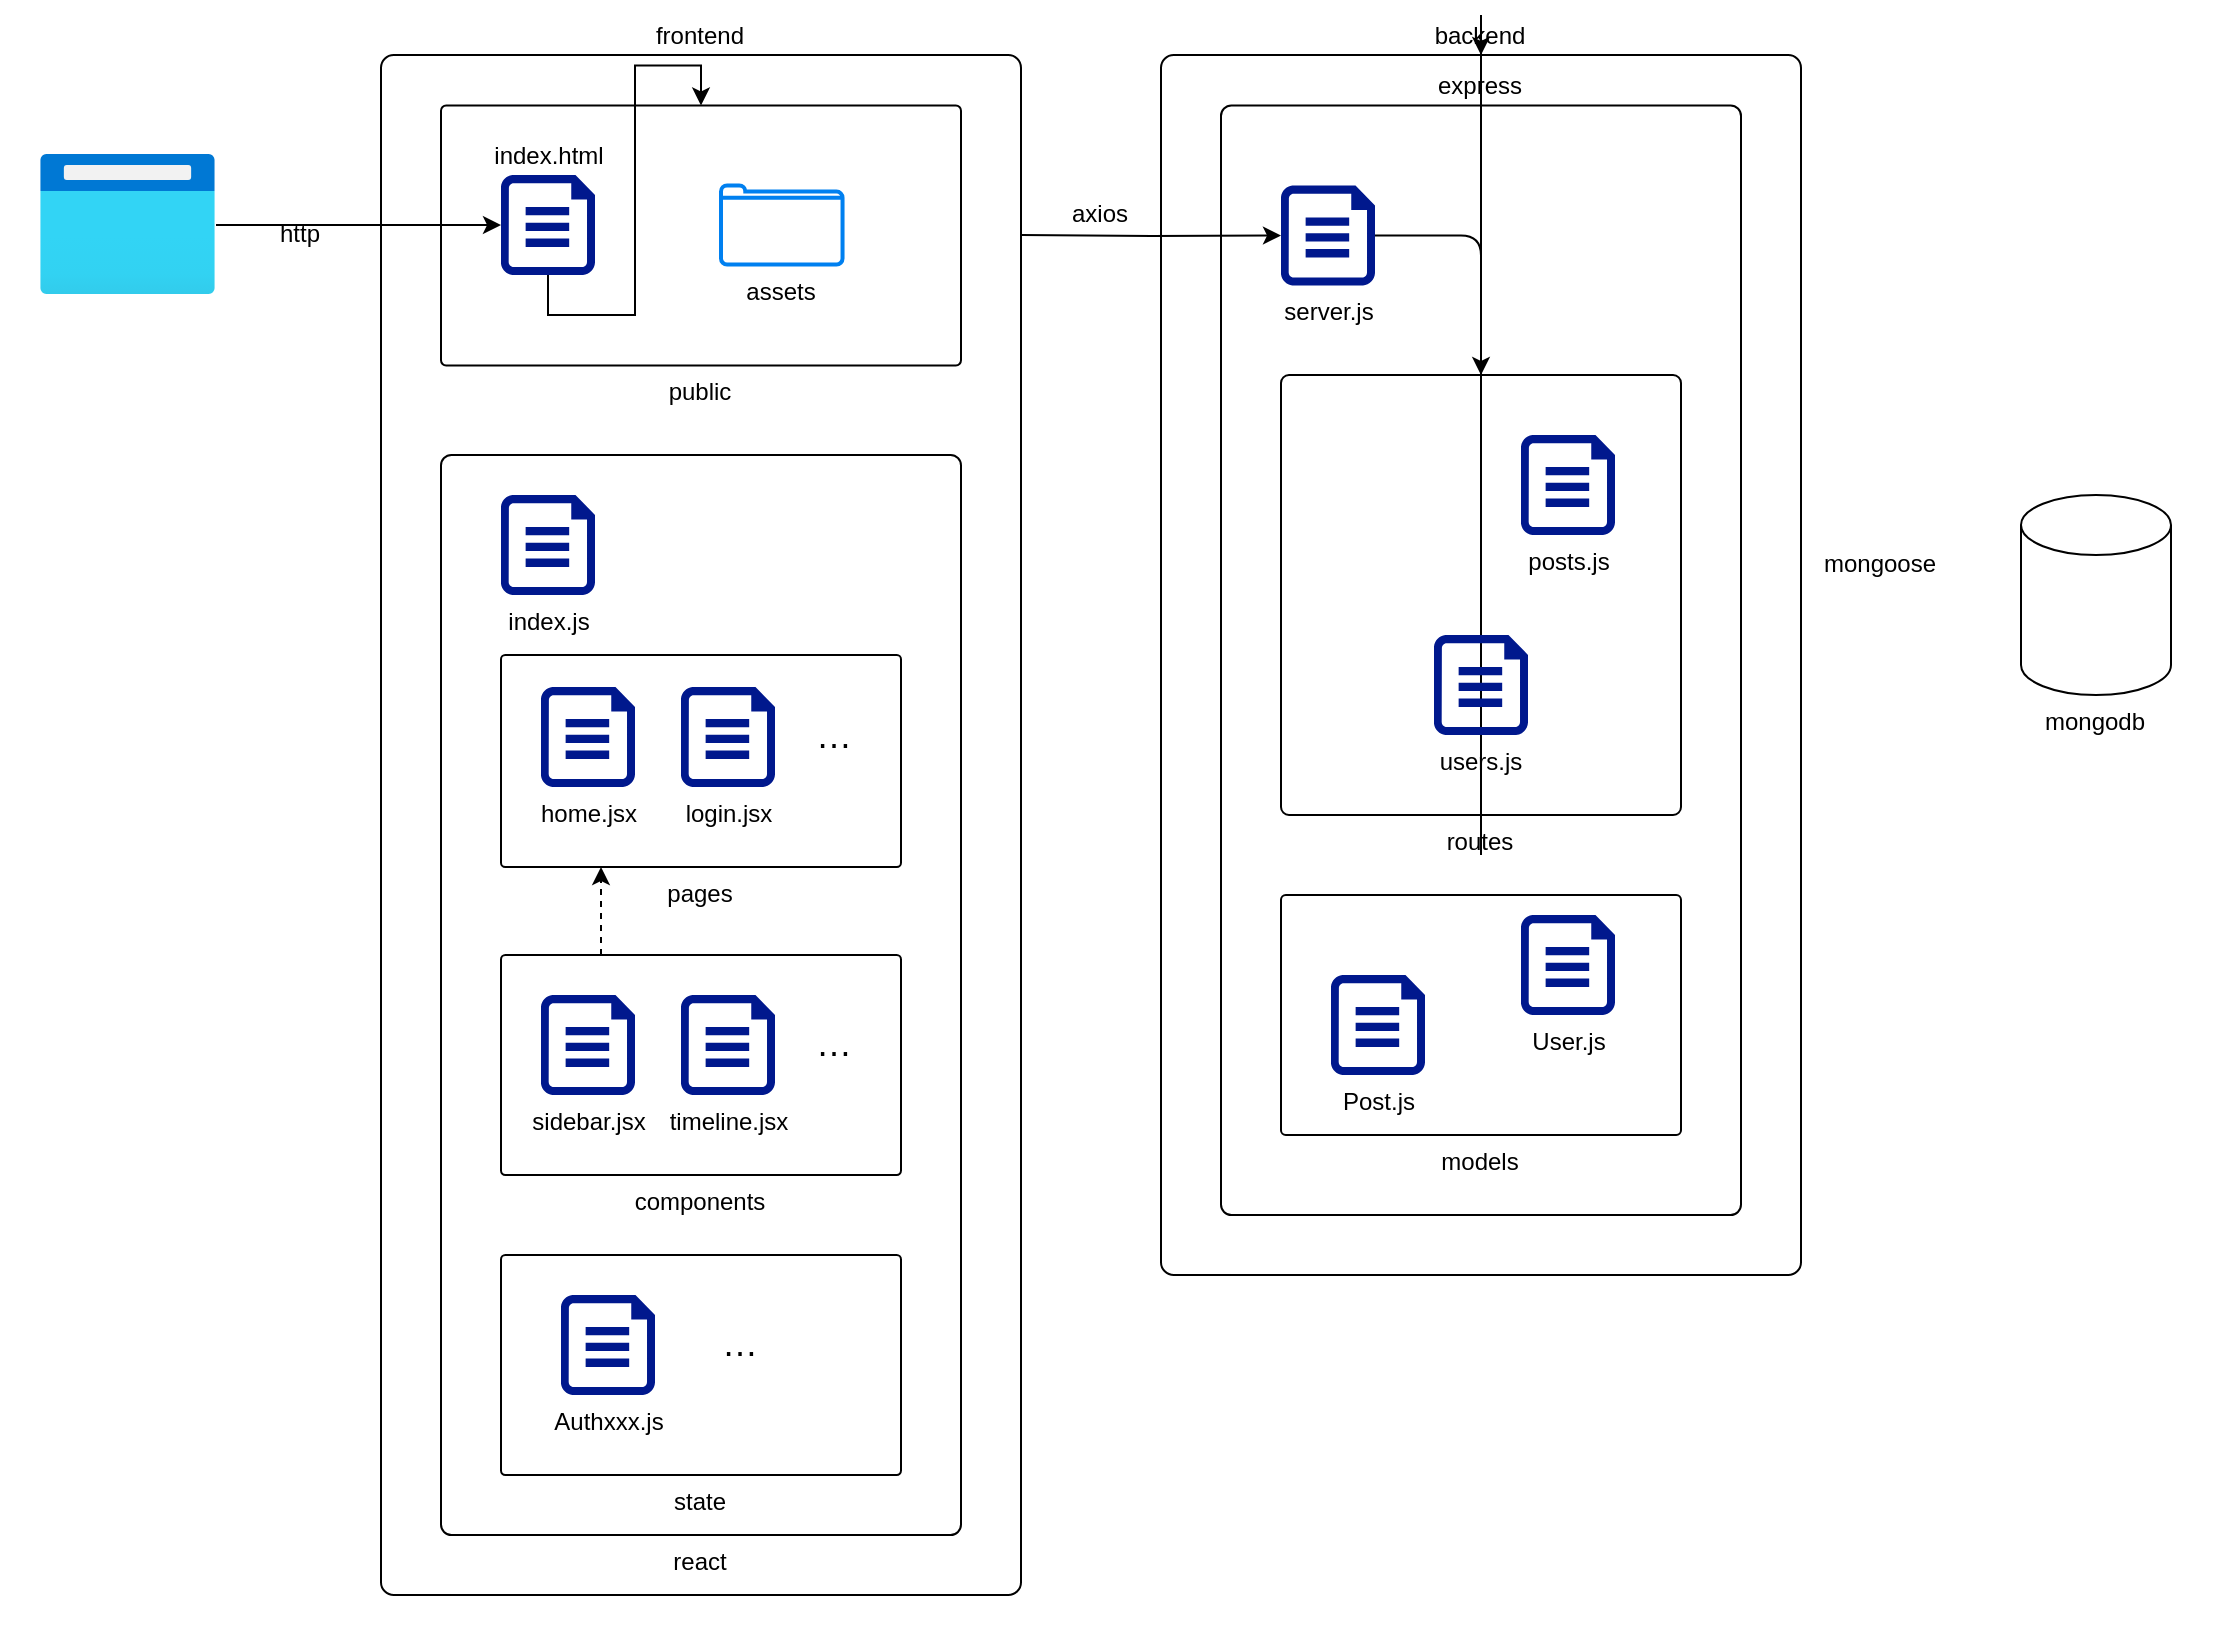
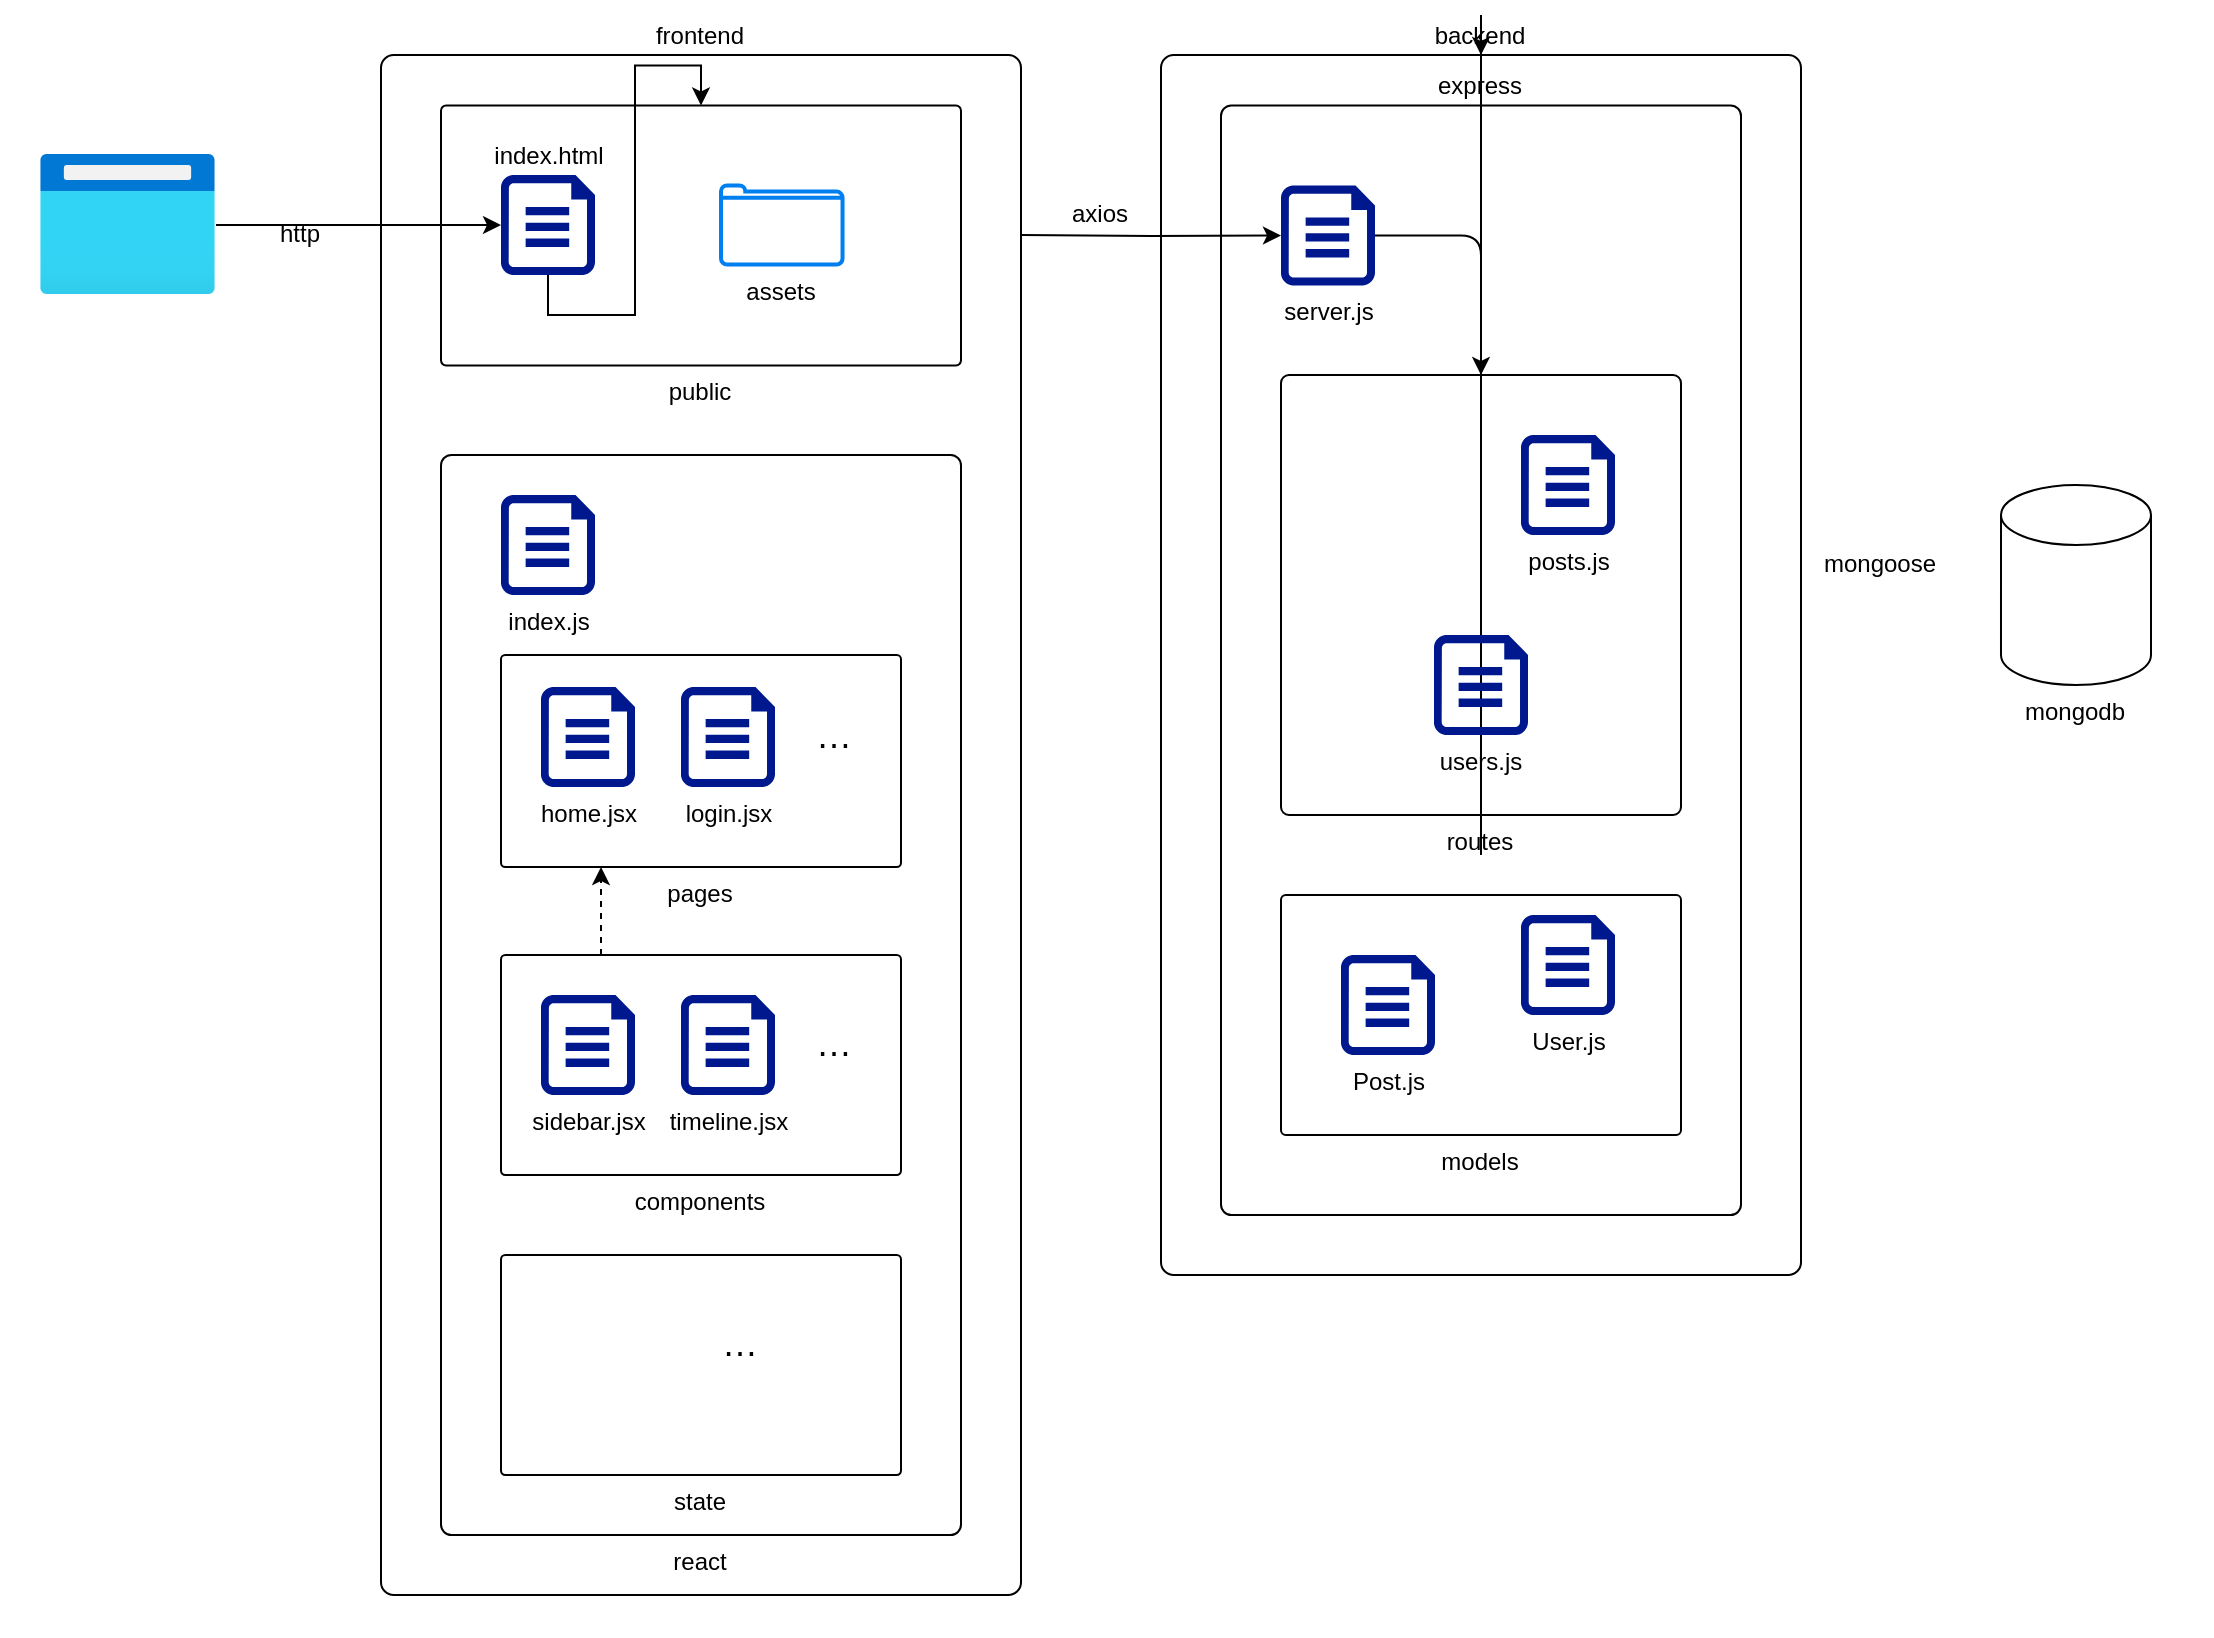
(2096, 595) -> (2076, 585)
(1378, 1025) -> (1388, 1005)
(608, 1345) -> none
